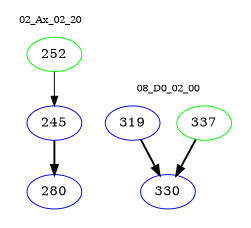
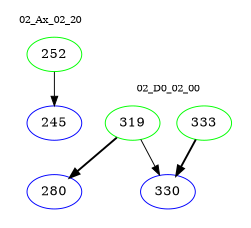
(168, 89) -> (168, 89)
(133, 123) -> (133, 123)
(204, 123) -> (204, 123)
(54, 153) -> (104, 148)
(148, 153) -> (148, 153)
